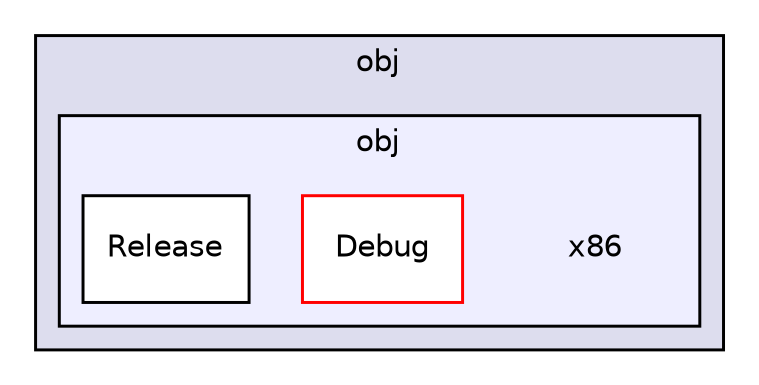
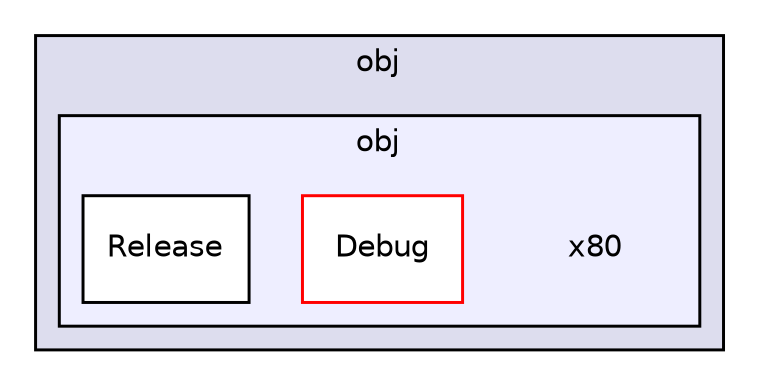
(596, 249) -> (596, 249)
